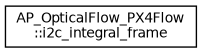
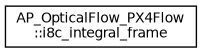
(101, 27) -> (101, 27)
